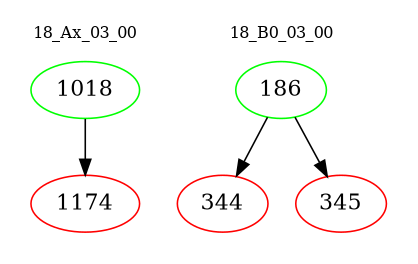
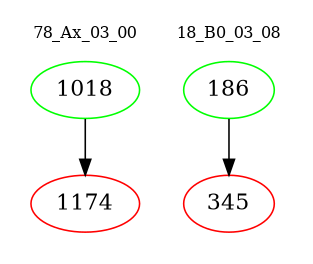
(85, 34) -> (85, 34)
(282, 34) -> (229, 34)
(223, 204) -> none
